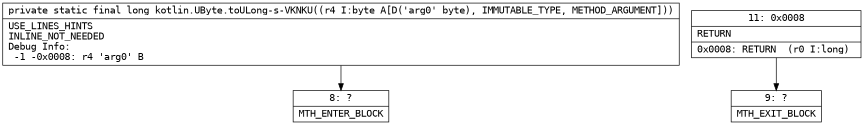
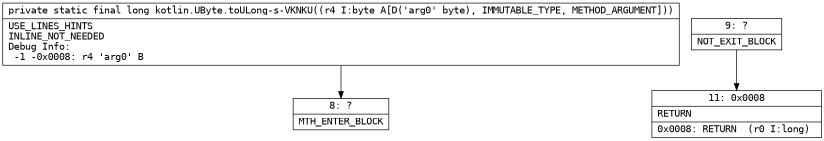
(776, 71) -> (737, 67)
(776, 114) -> (737, 42)
